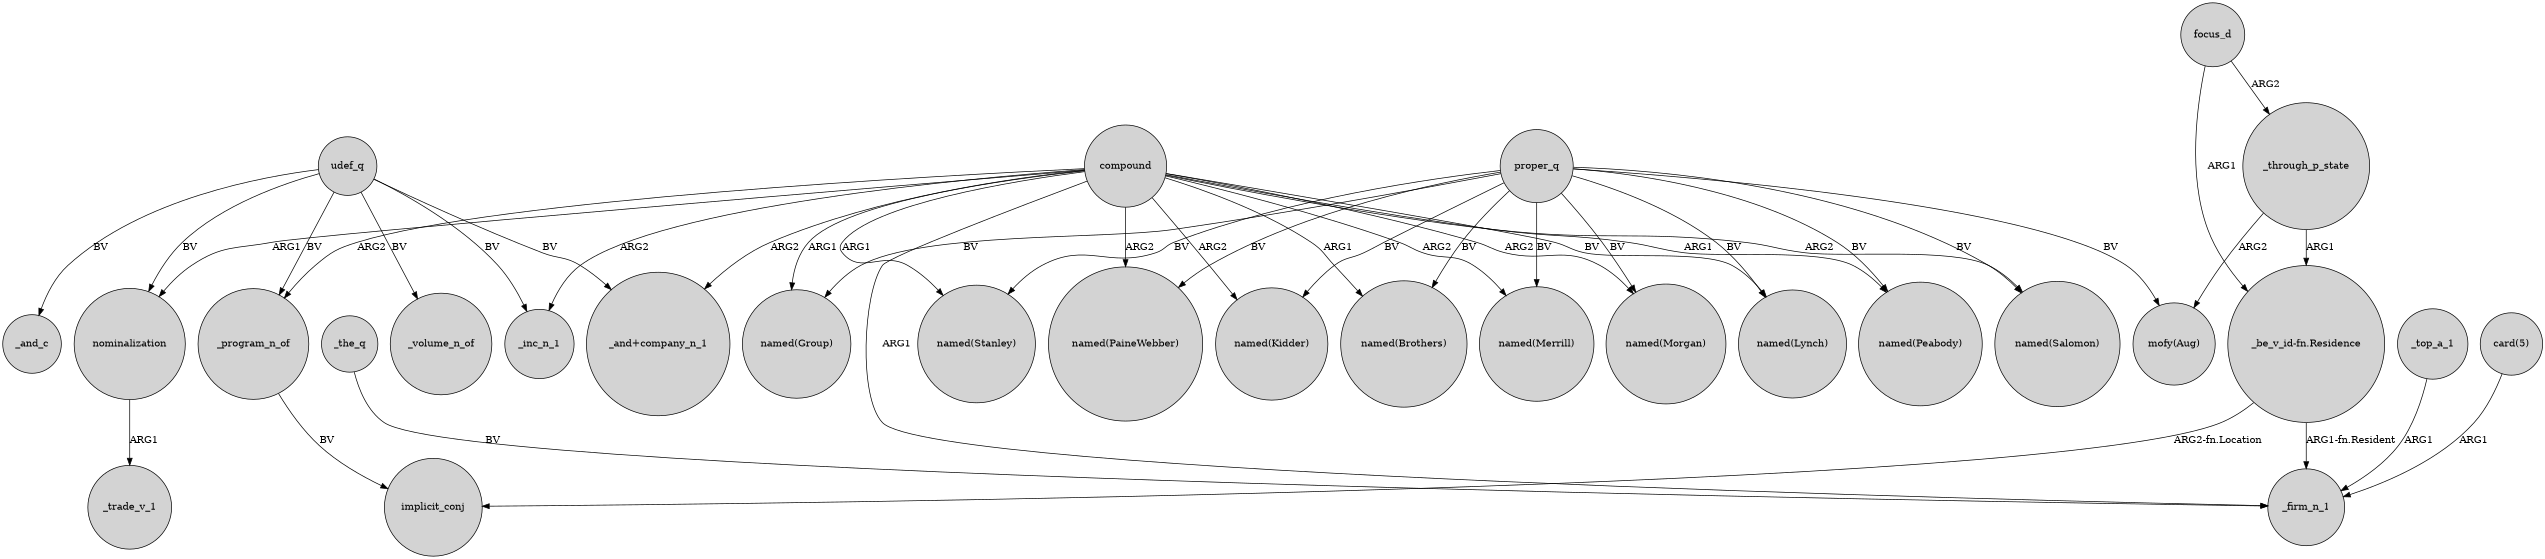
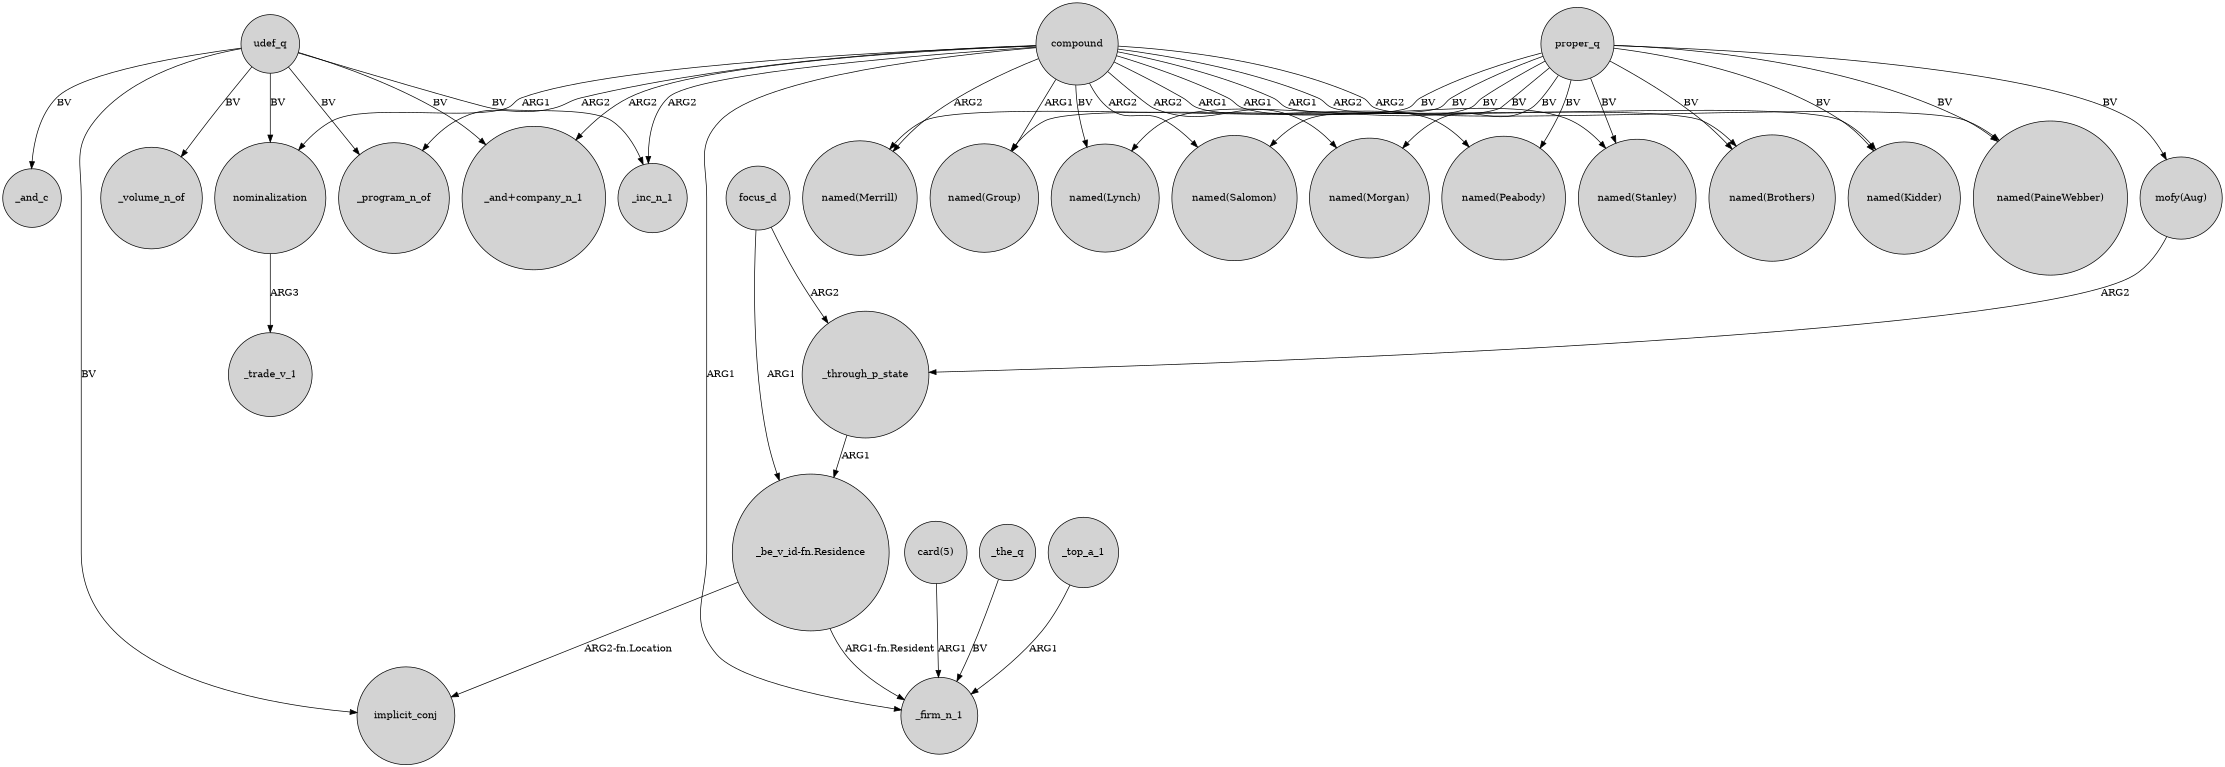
(2228, 256) -> (1563, 346)
(144, 440) -> (285, 293)
(322, 448) -> (81, 422)
